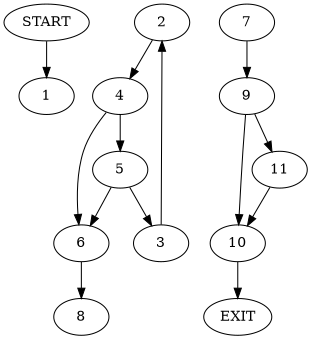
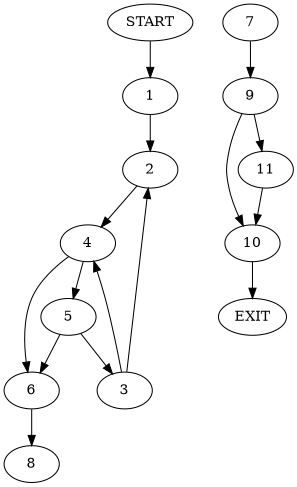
none -> (150, 128)
none -> (111, 321)
